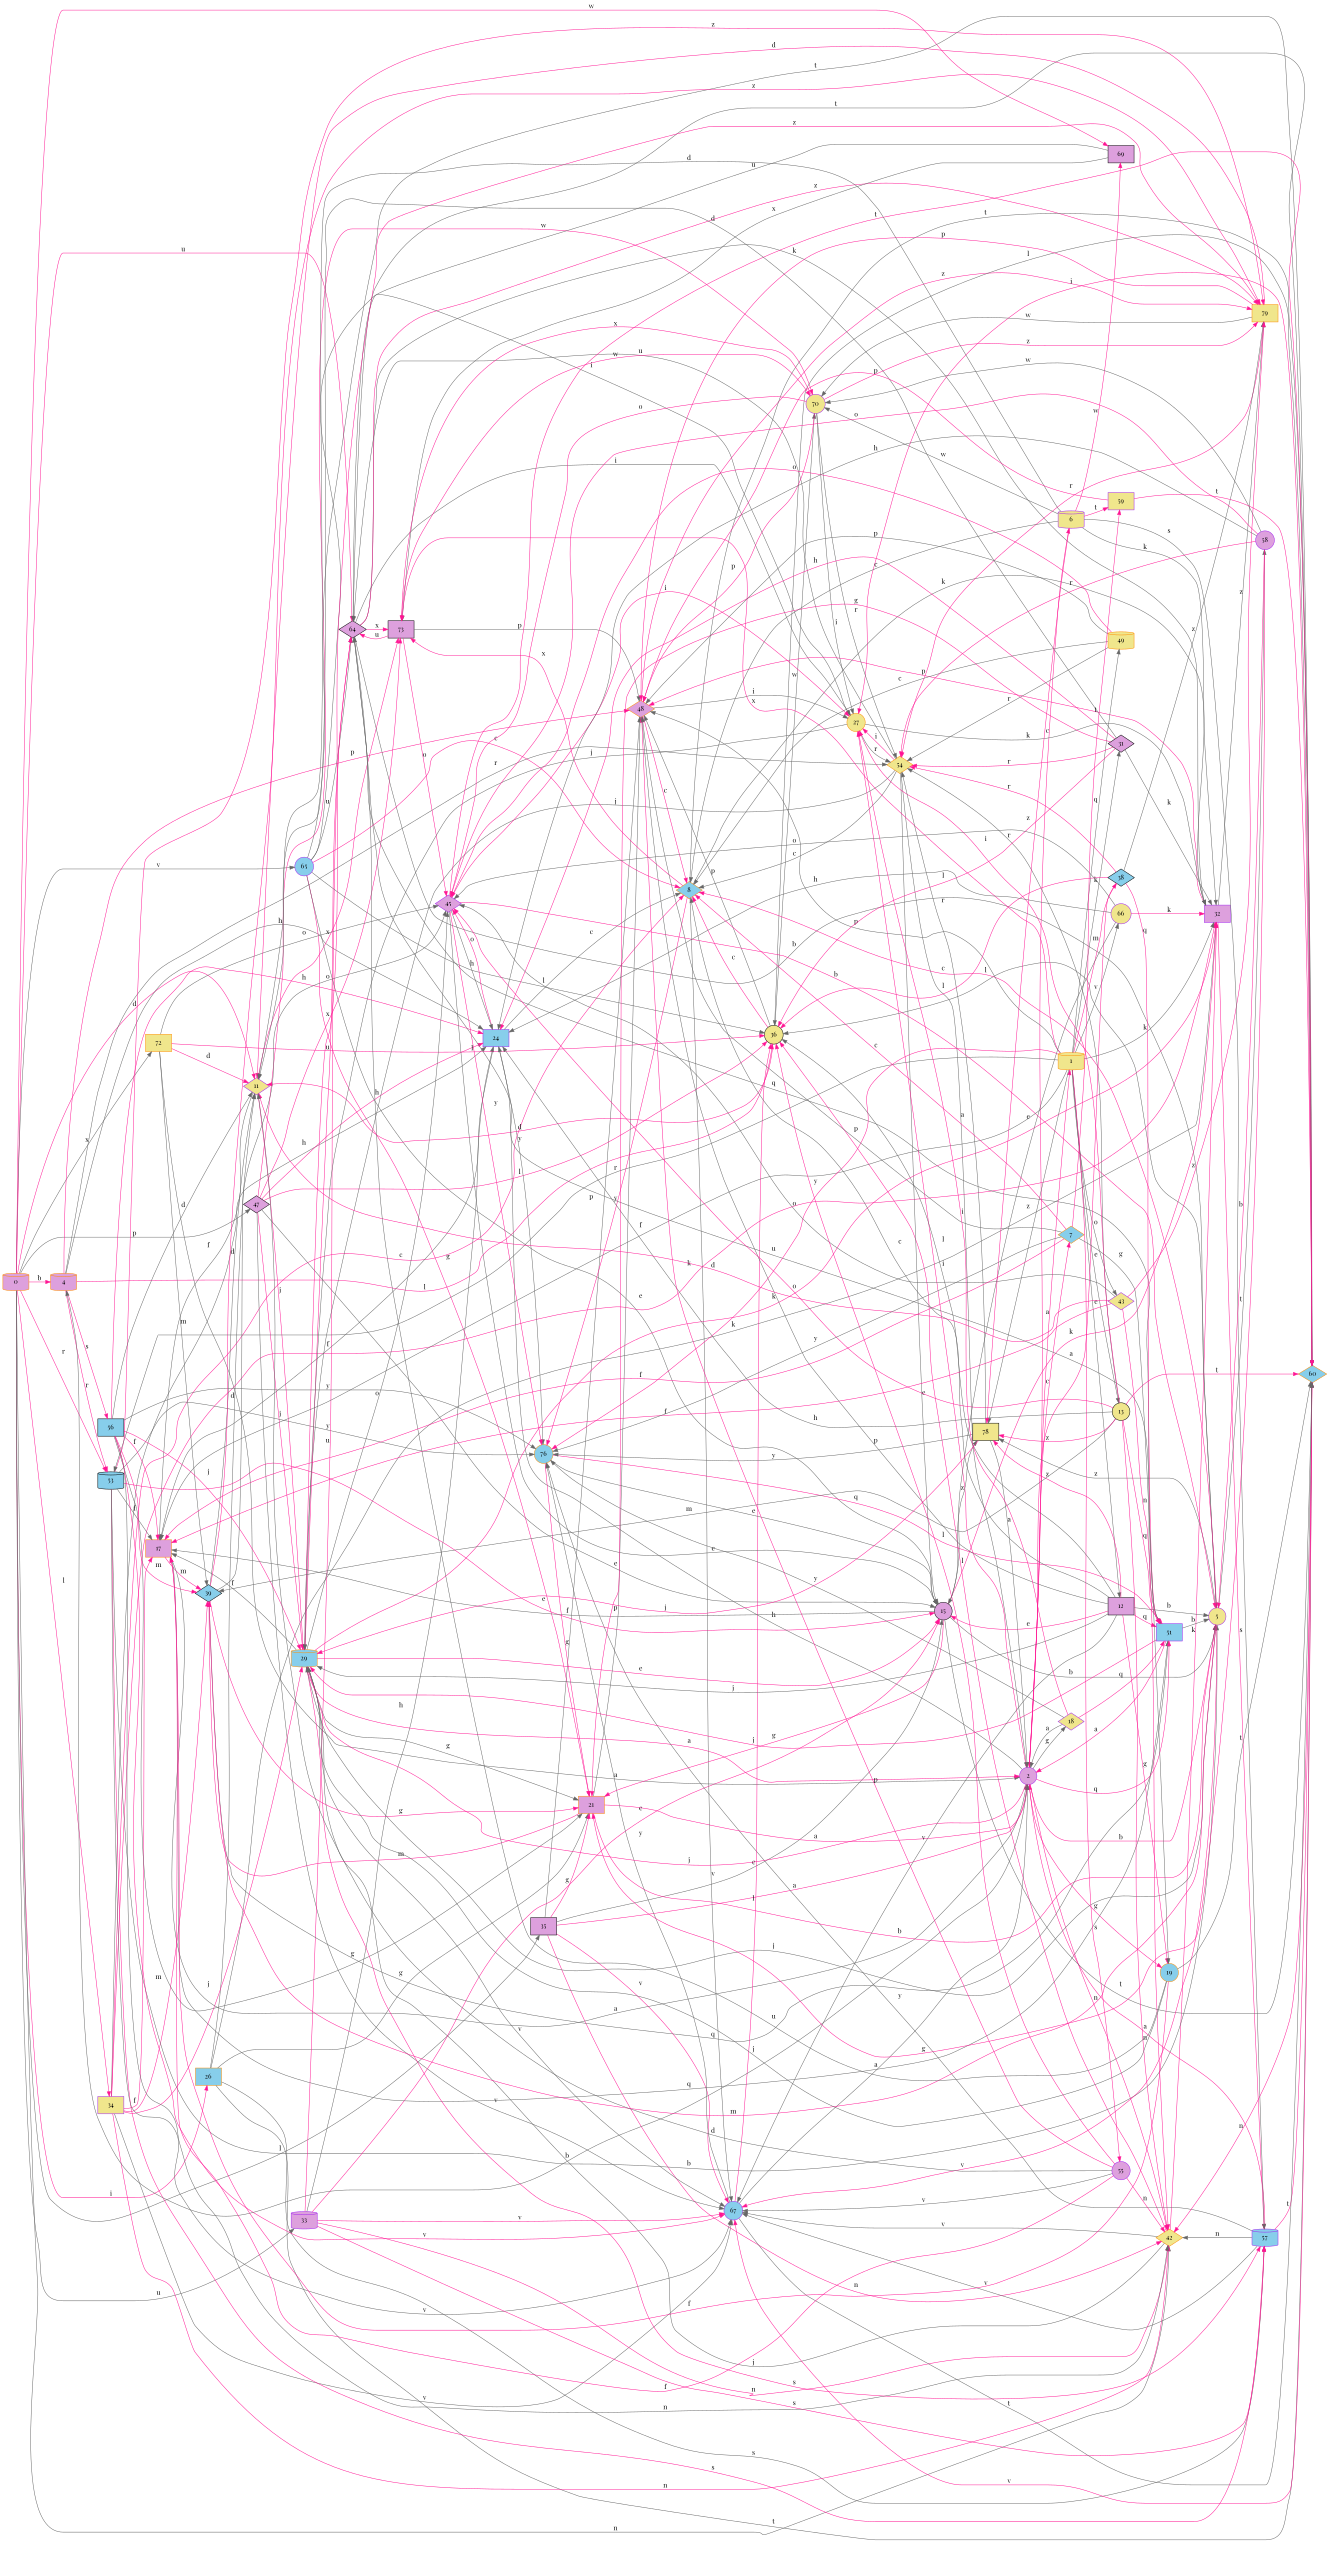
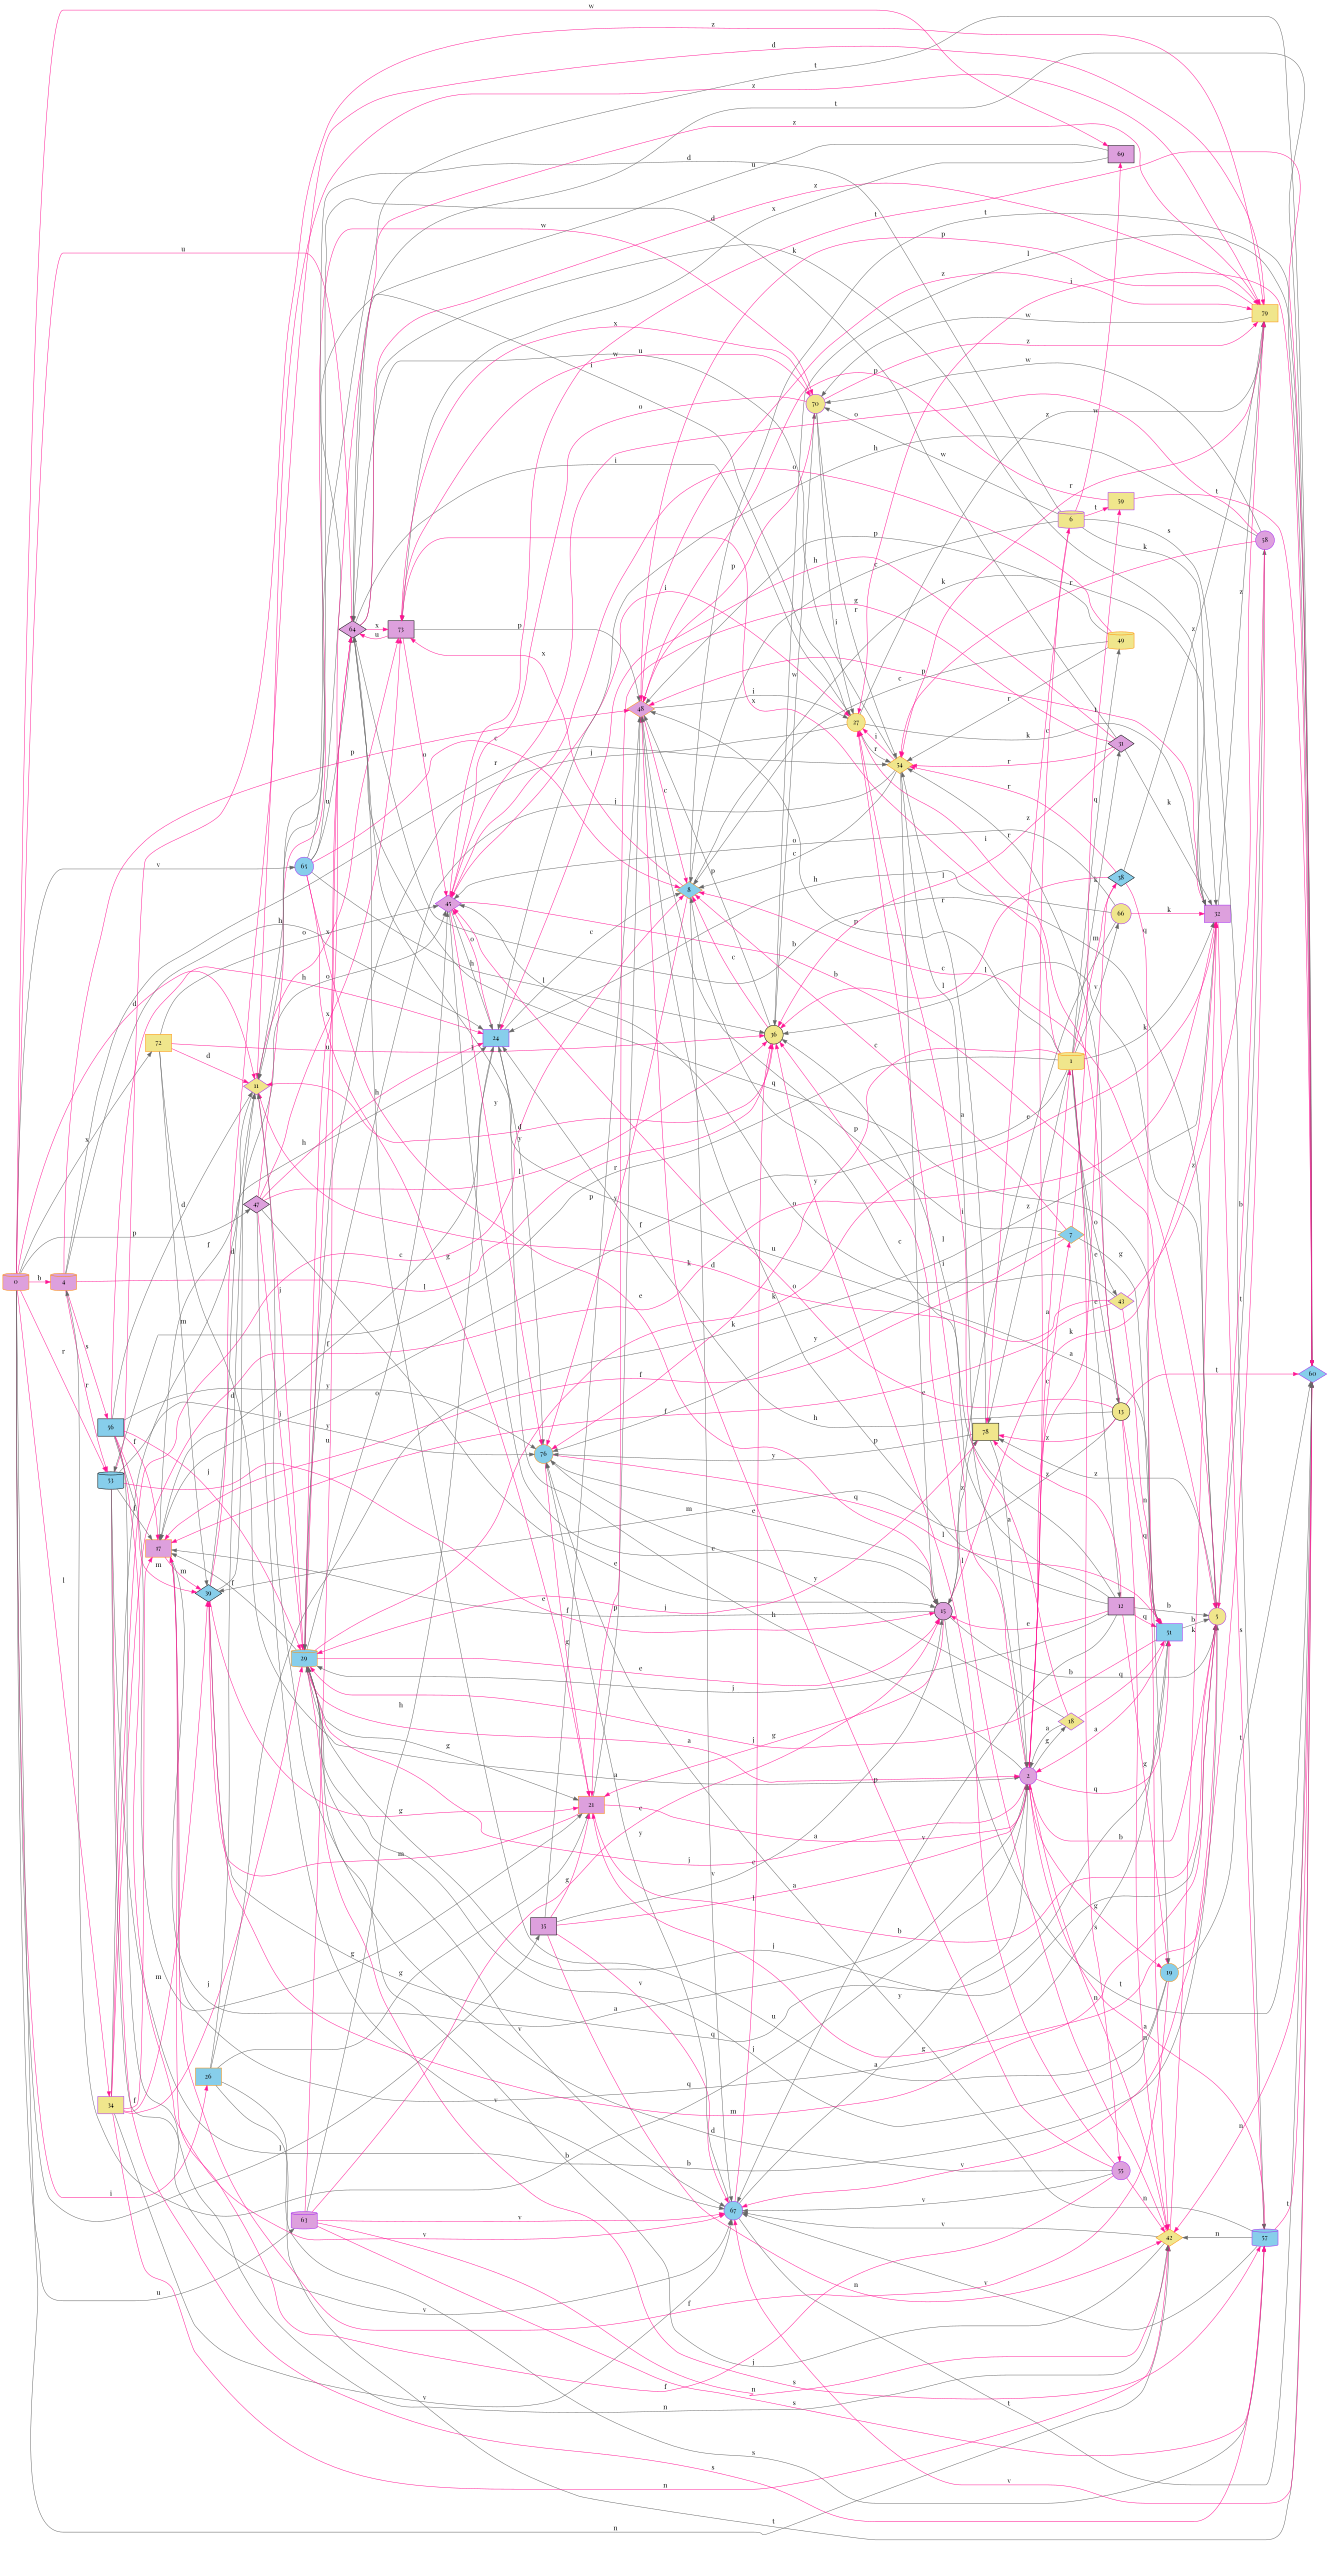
none -> (1007, 454)
(585, 1272) -> (585, 1272)
(1312, 1374) -> (1312, 1374)
(304, 2220) -> (304, 2220)
